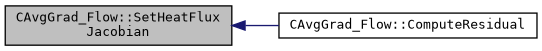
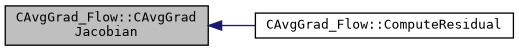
(119, 26) -> (107, 26)
